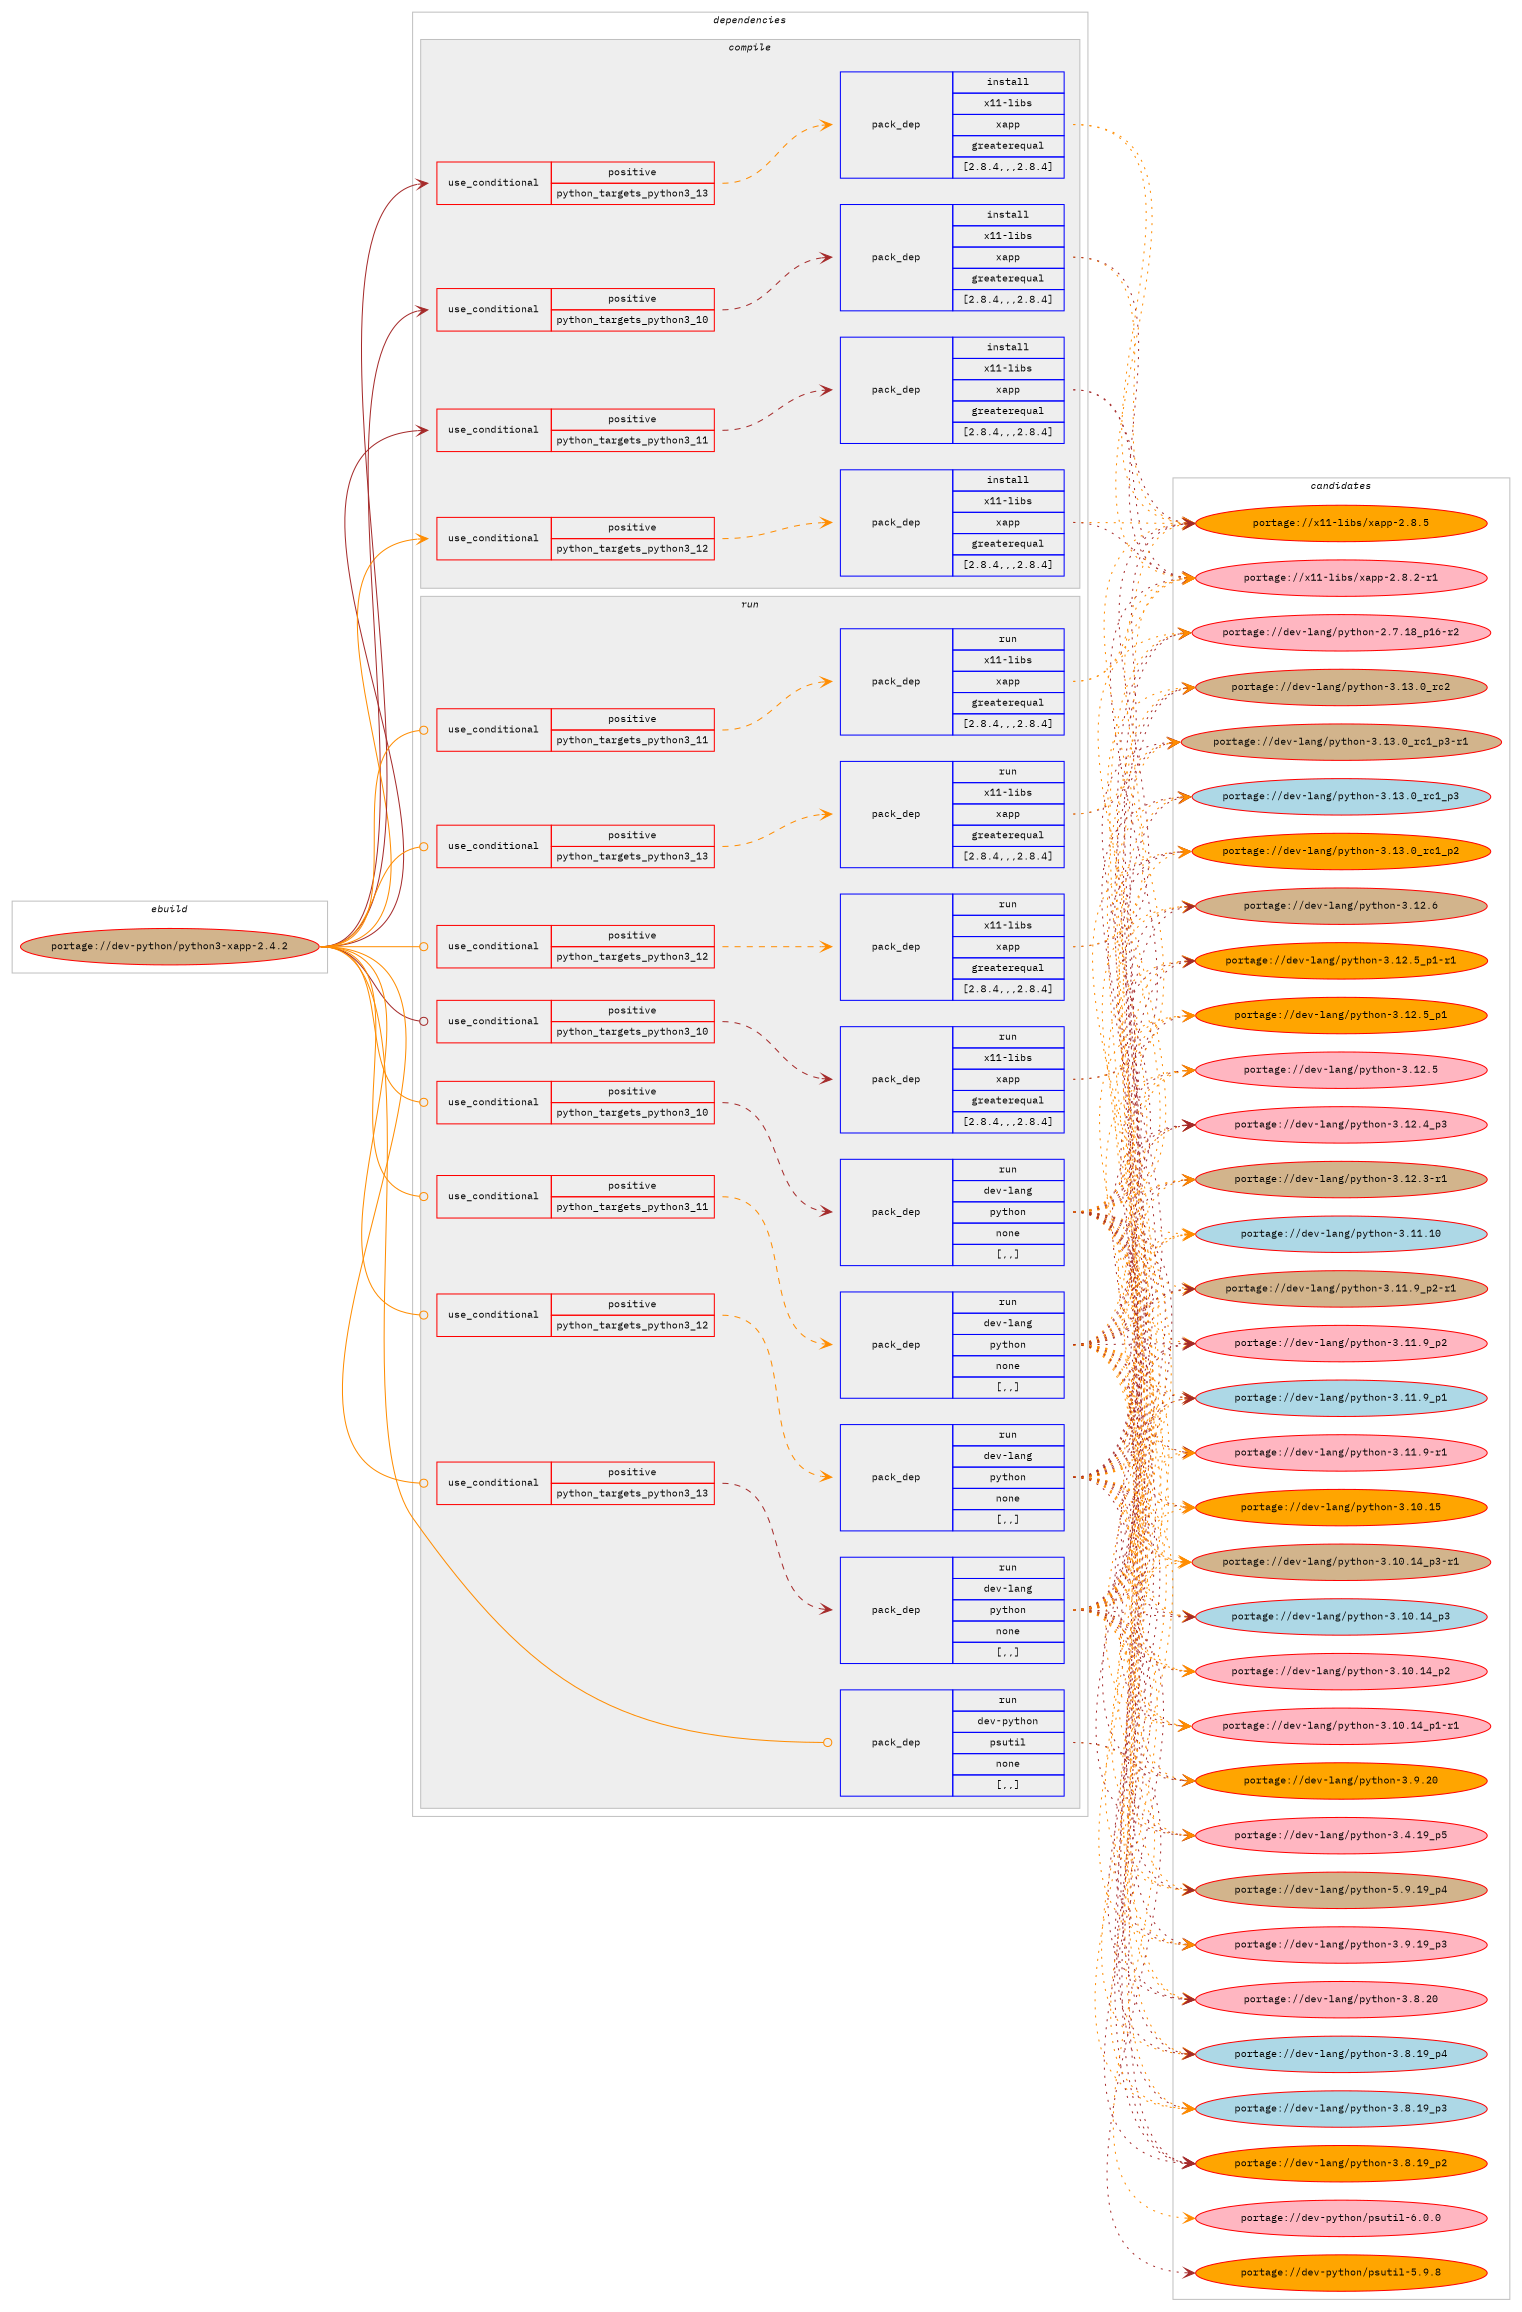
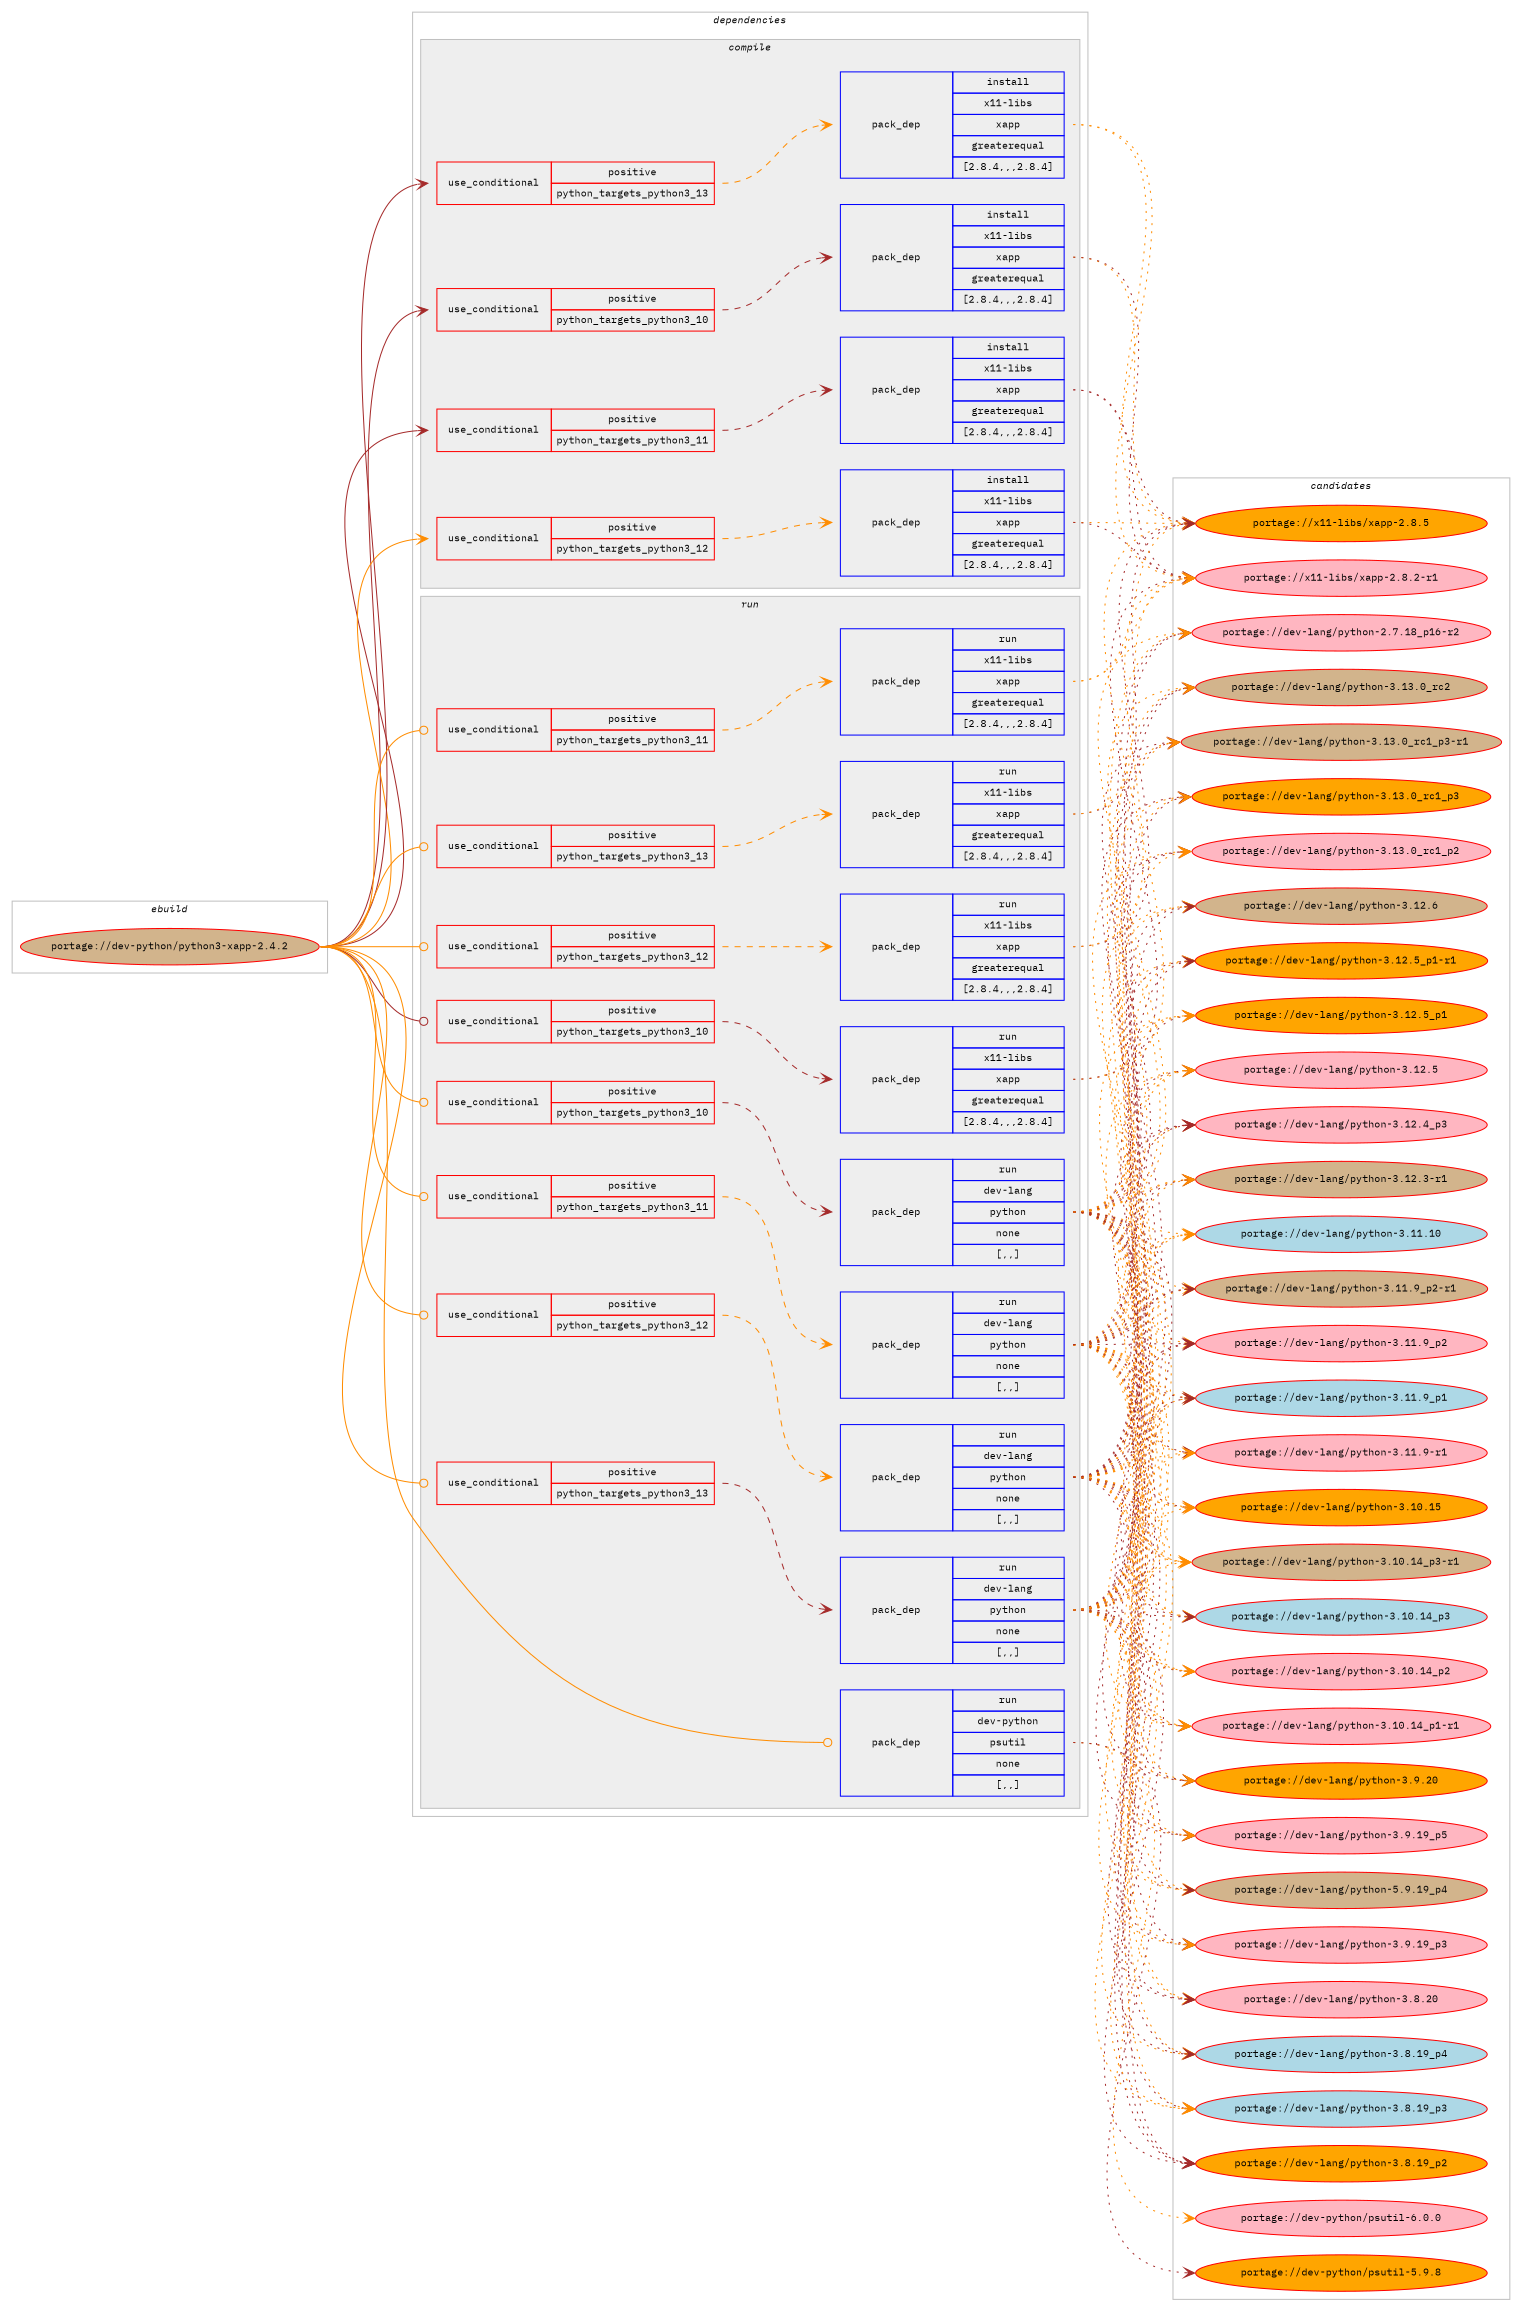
(1341, 797) -> (1341, 797)
(1341, 852) -> (1341, 852)
(1341, 1836) -> (1341, 1836)
